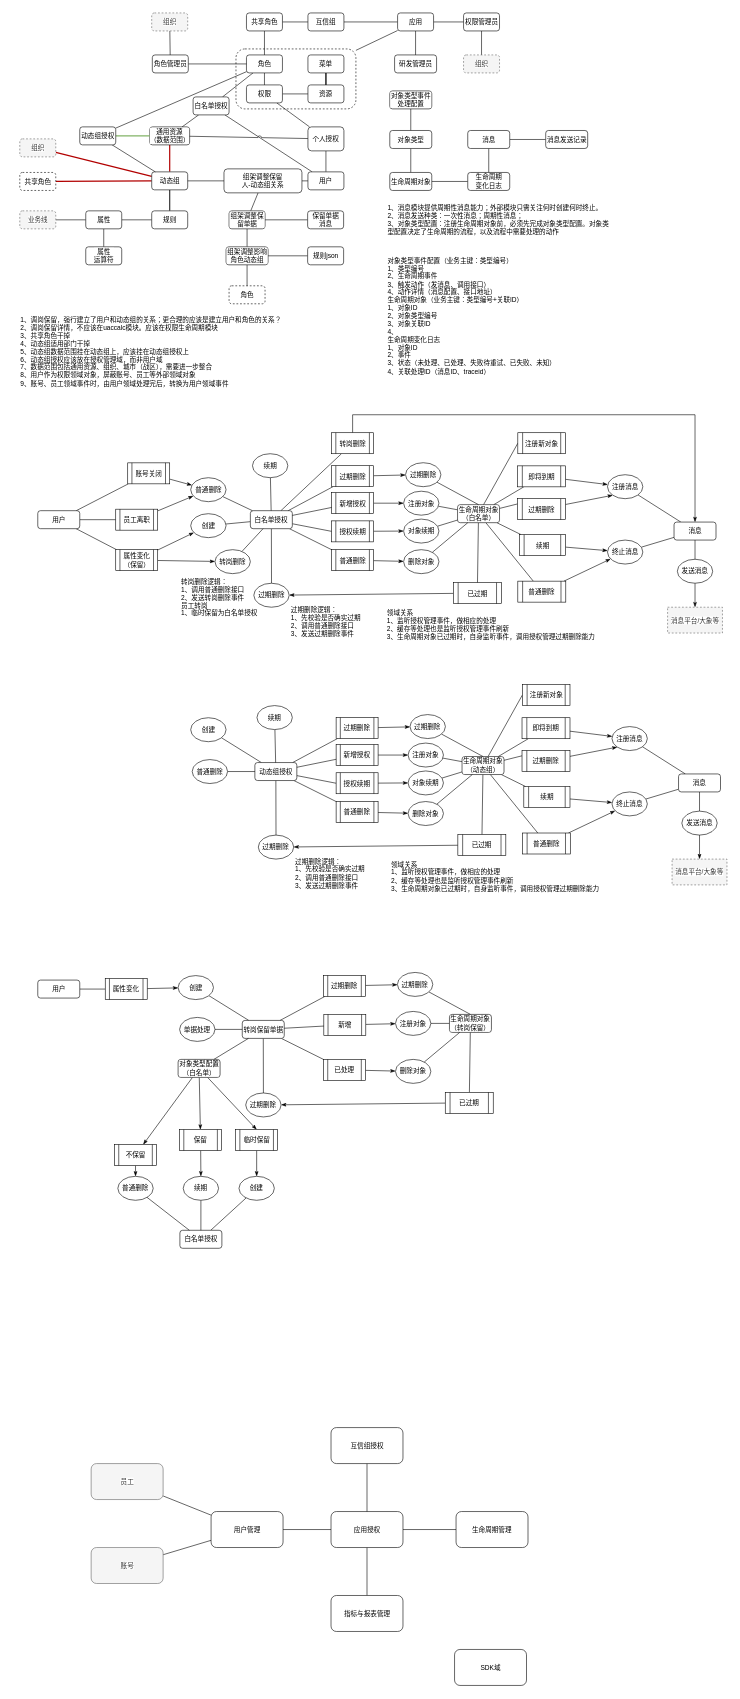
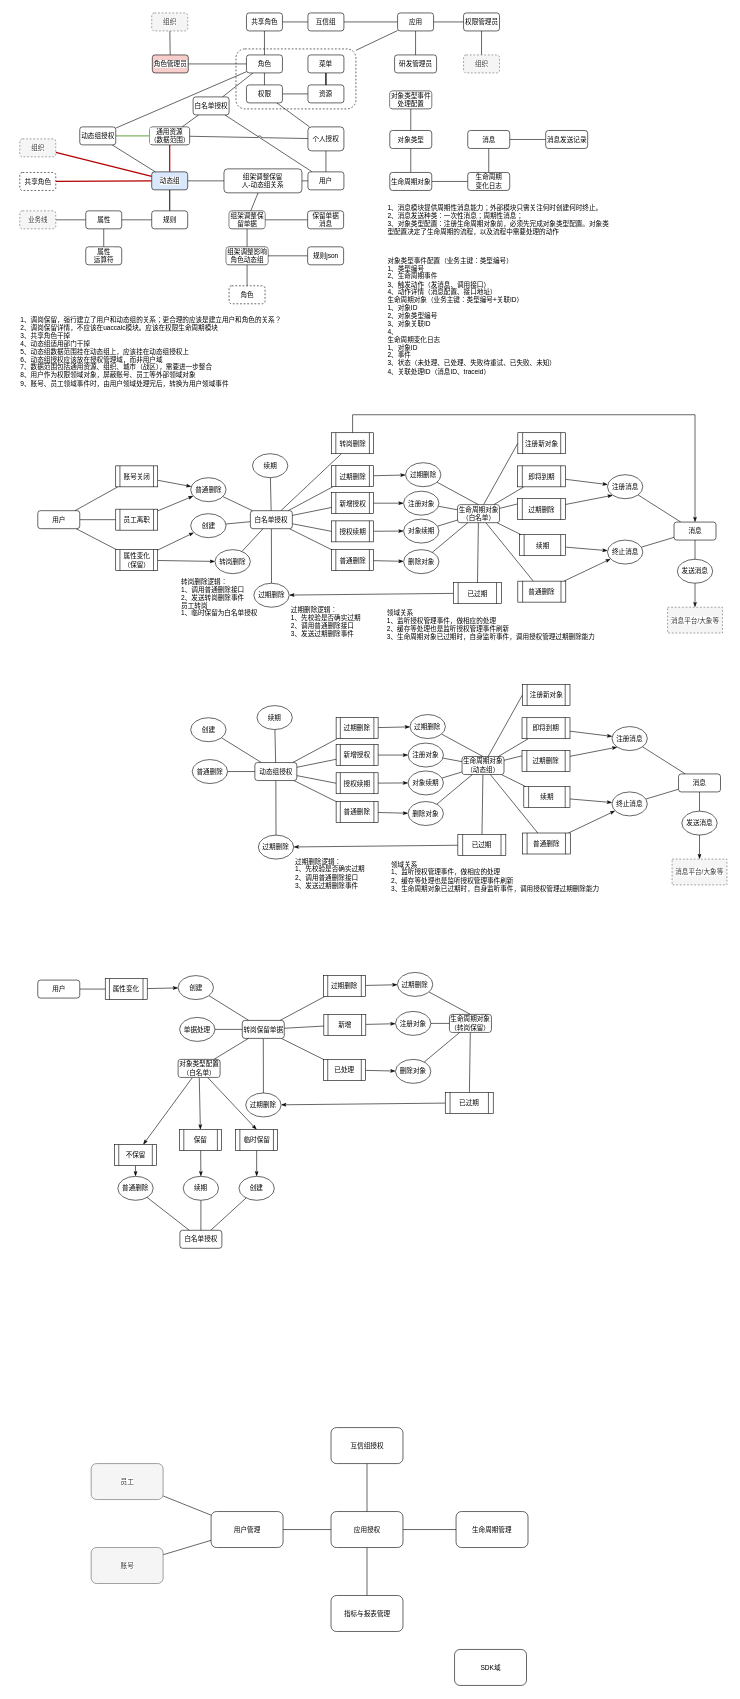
(170, 63) -> (170, 63)
(170, 180) -> (170, 180)
(149, 473) -> (137, 476)
